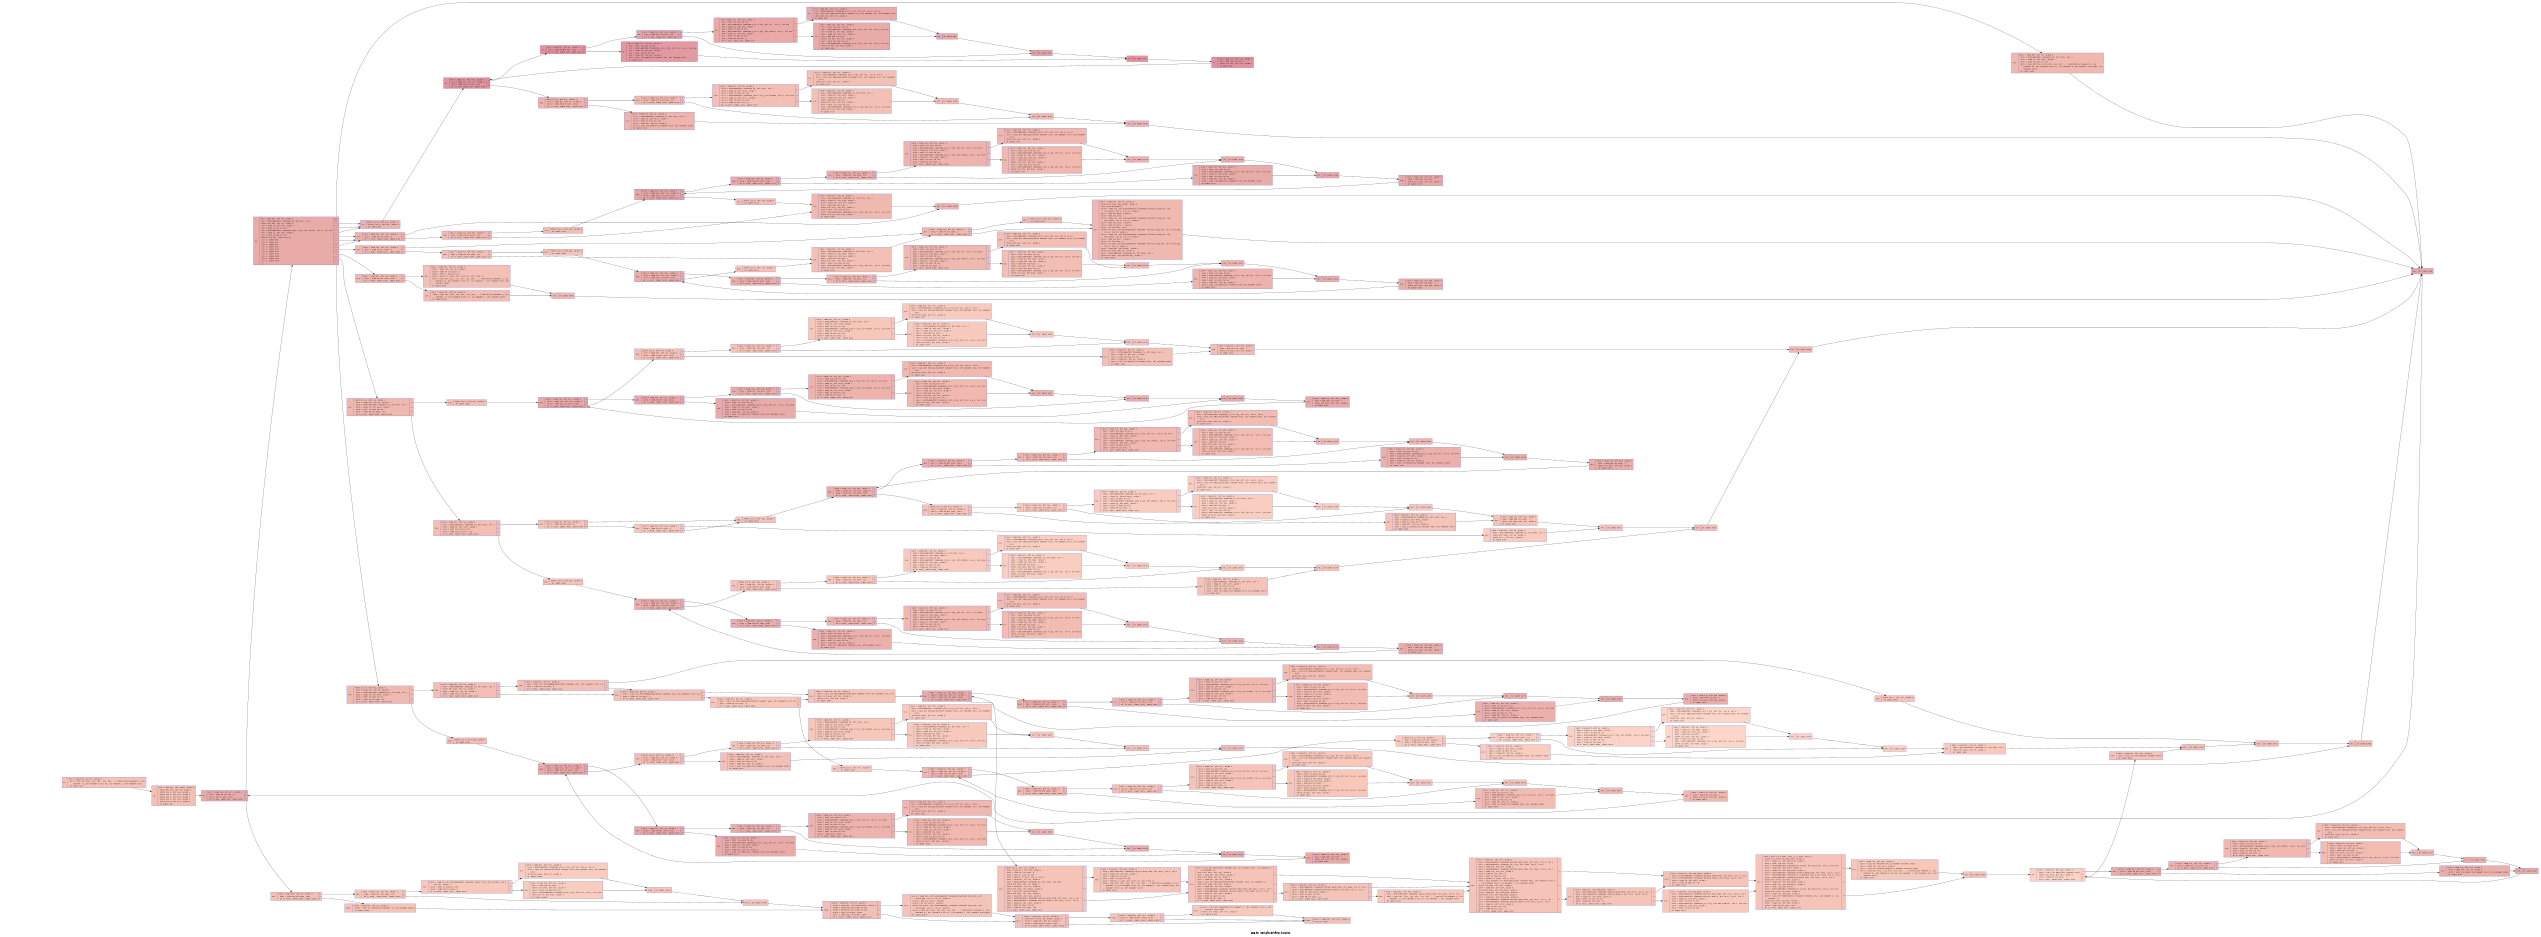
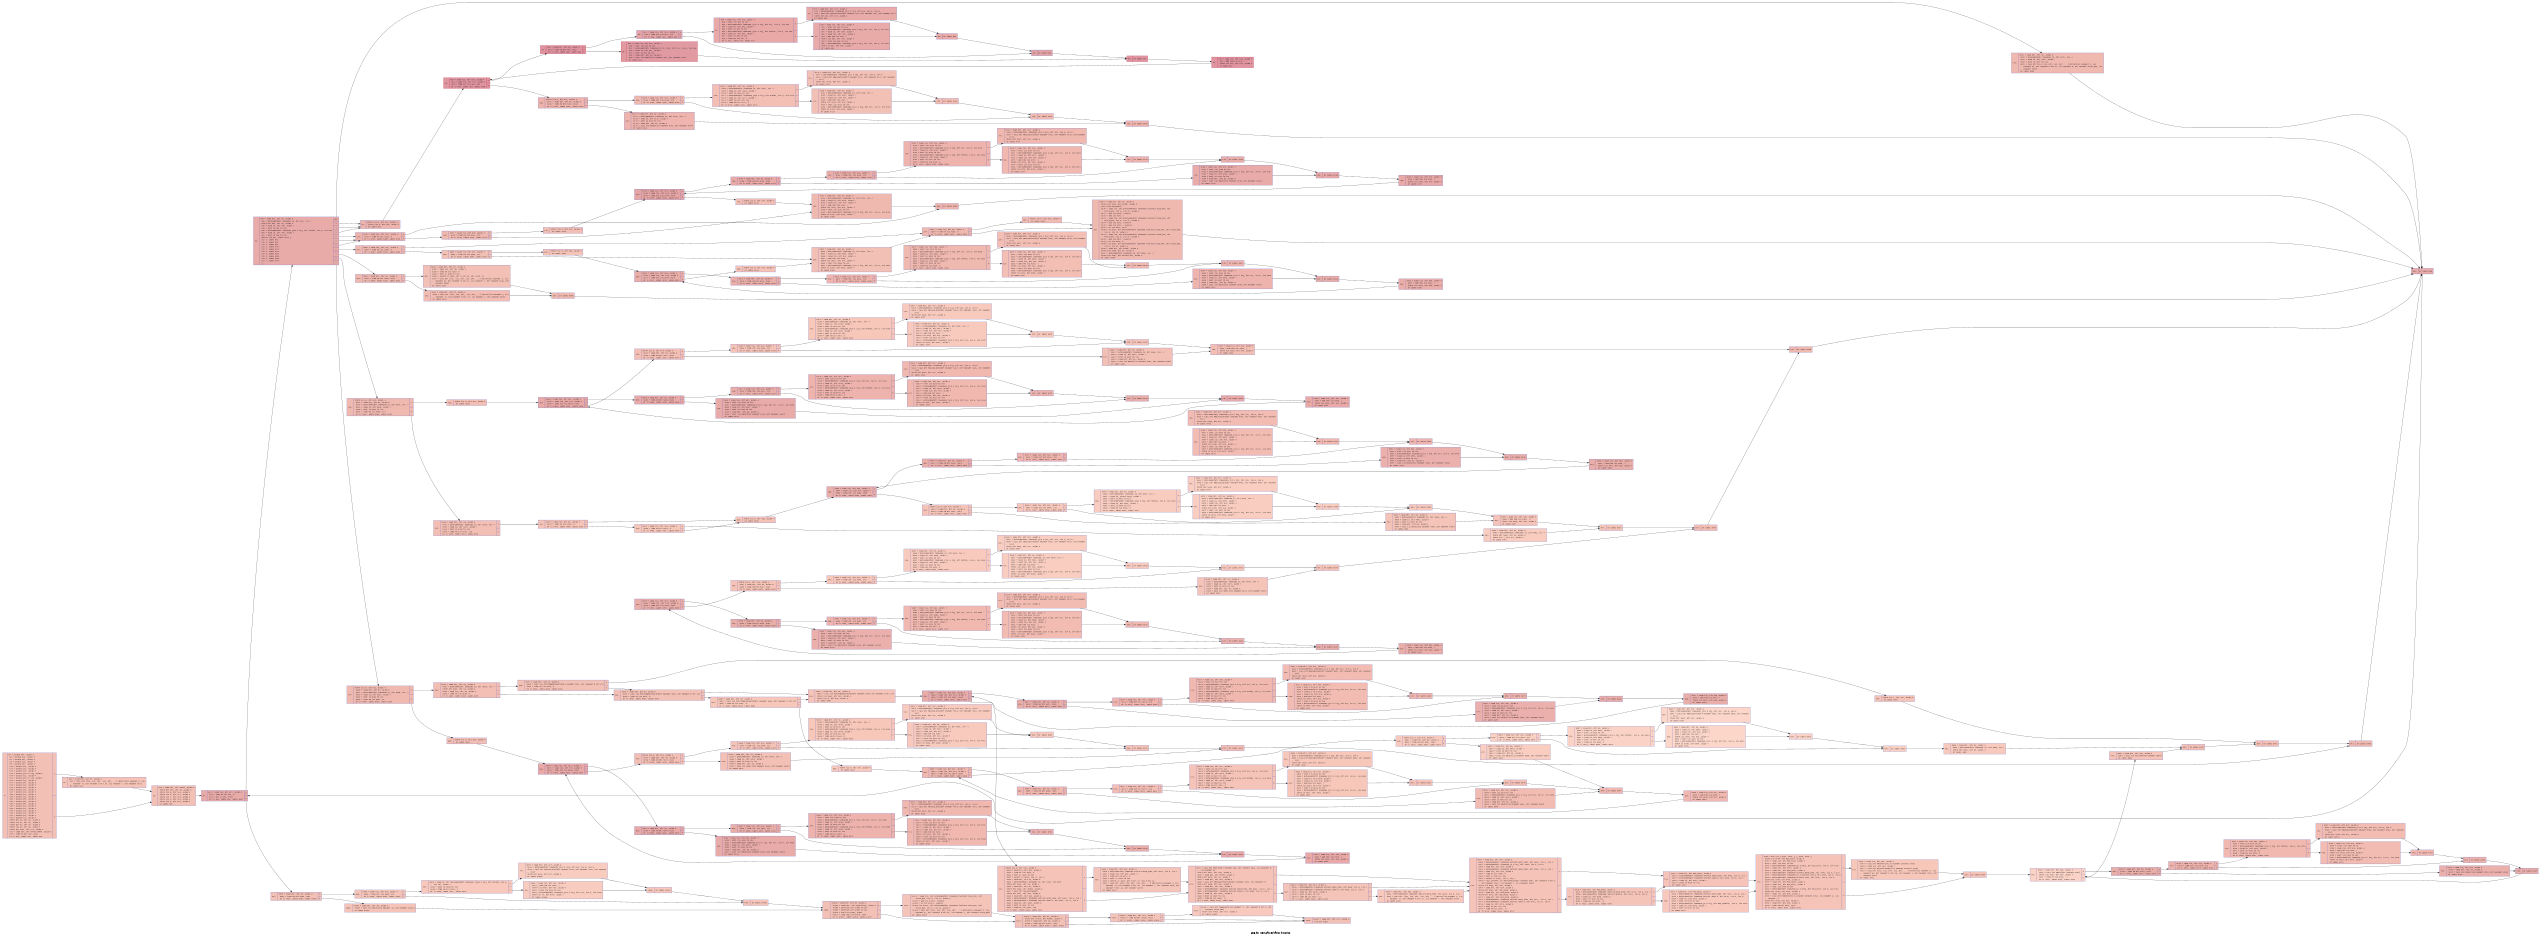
(1137, 439) -> none
(563, 582) -> none
(1746, 758) -> (1568, 774)
none -> (30, 796)
